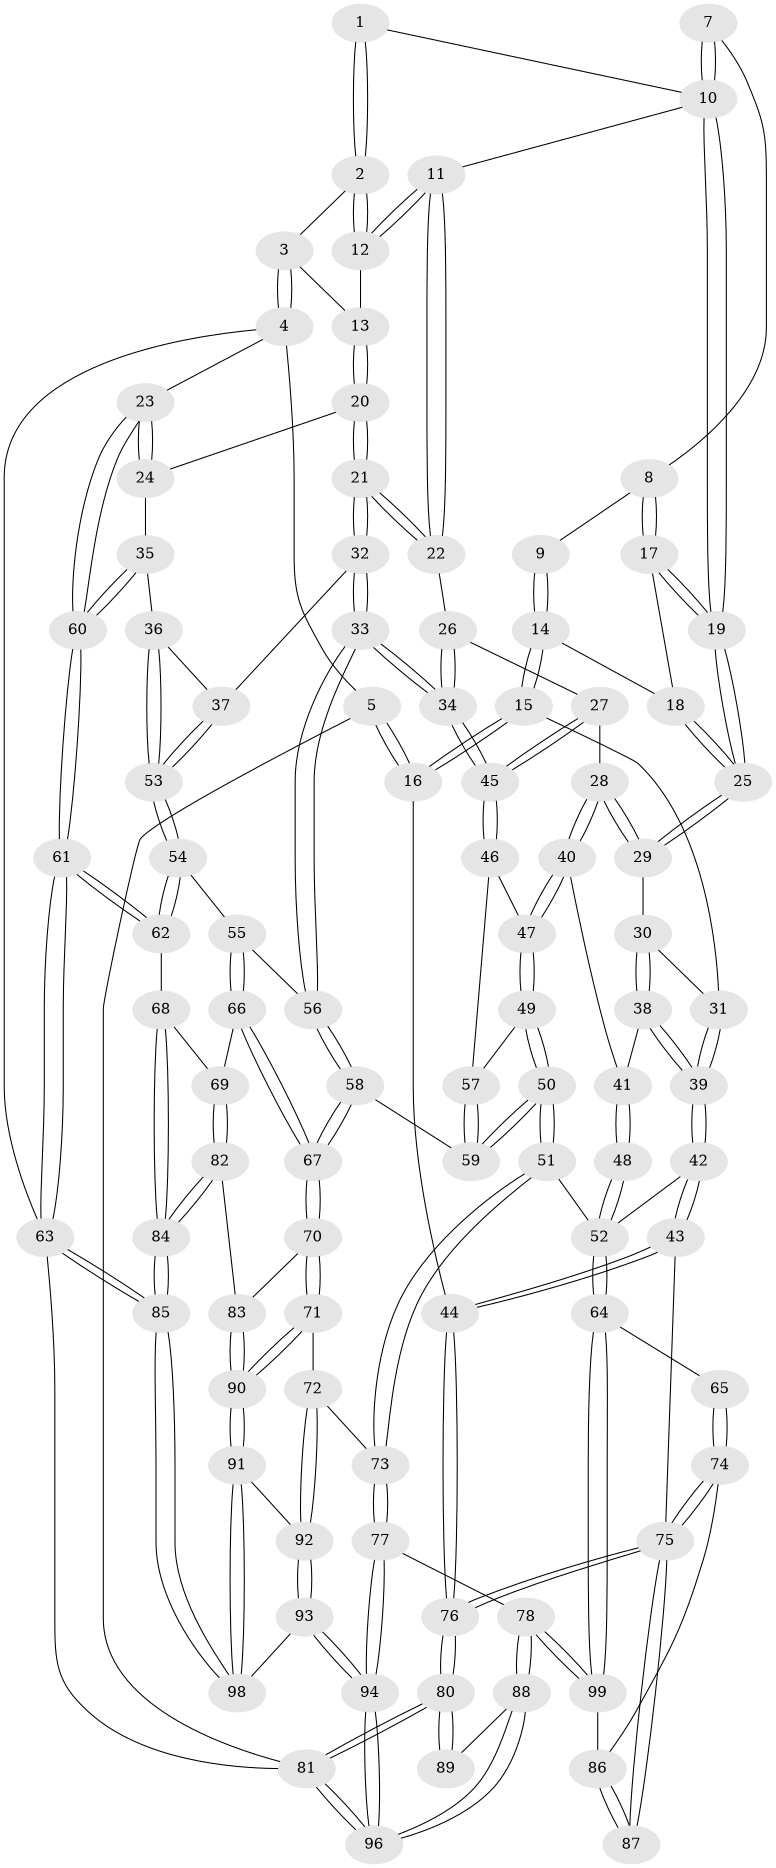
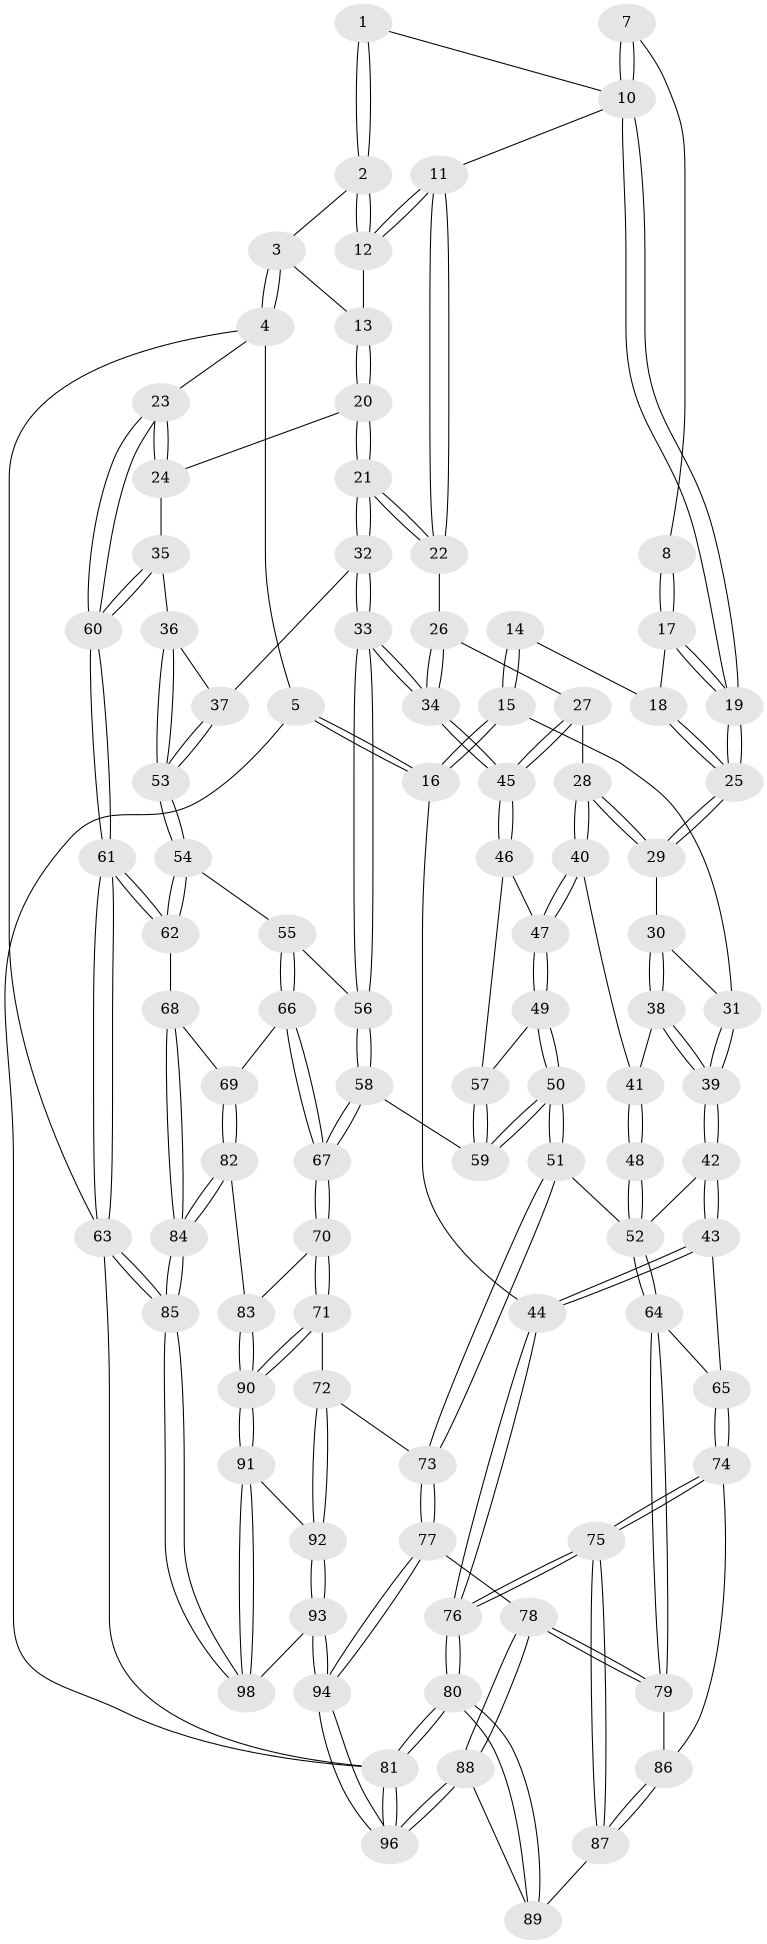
(541, 554) -> none
(670, 1389) -> (717, 1313)
(598, 1693) -> (664, 1693)
none -> (567, 1883)
